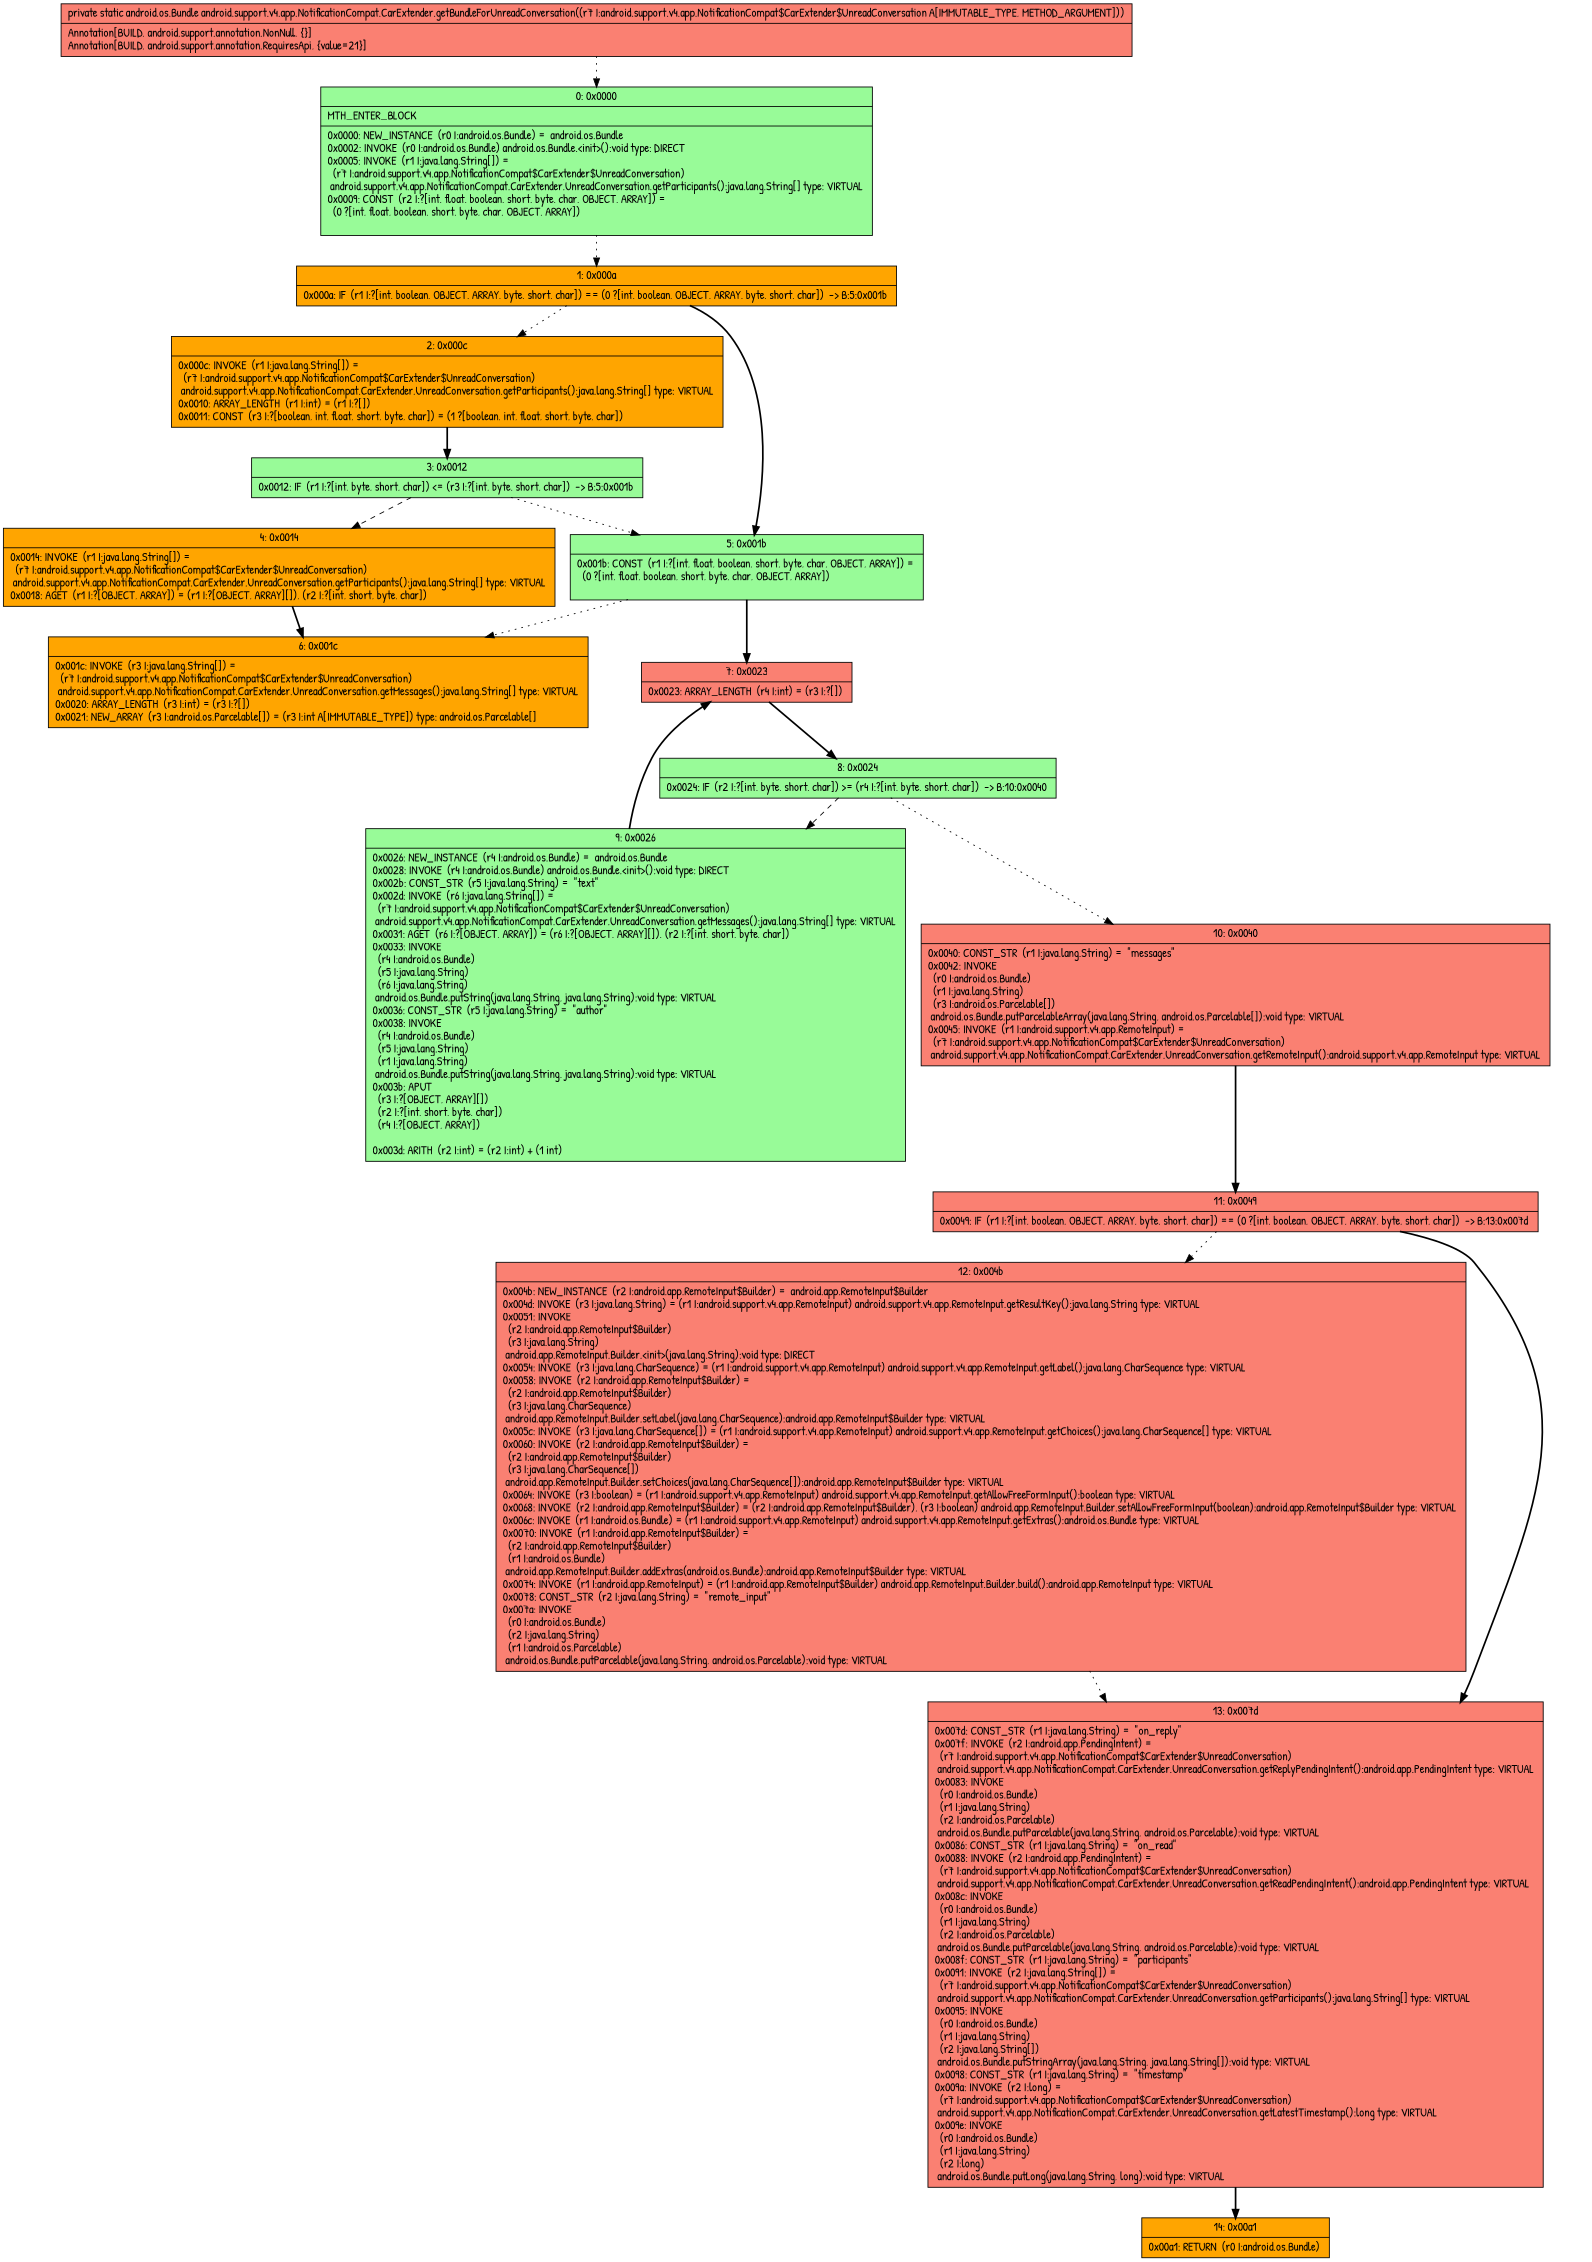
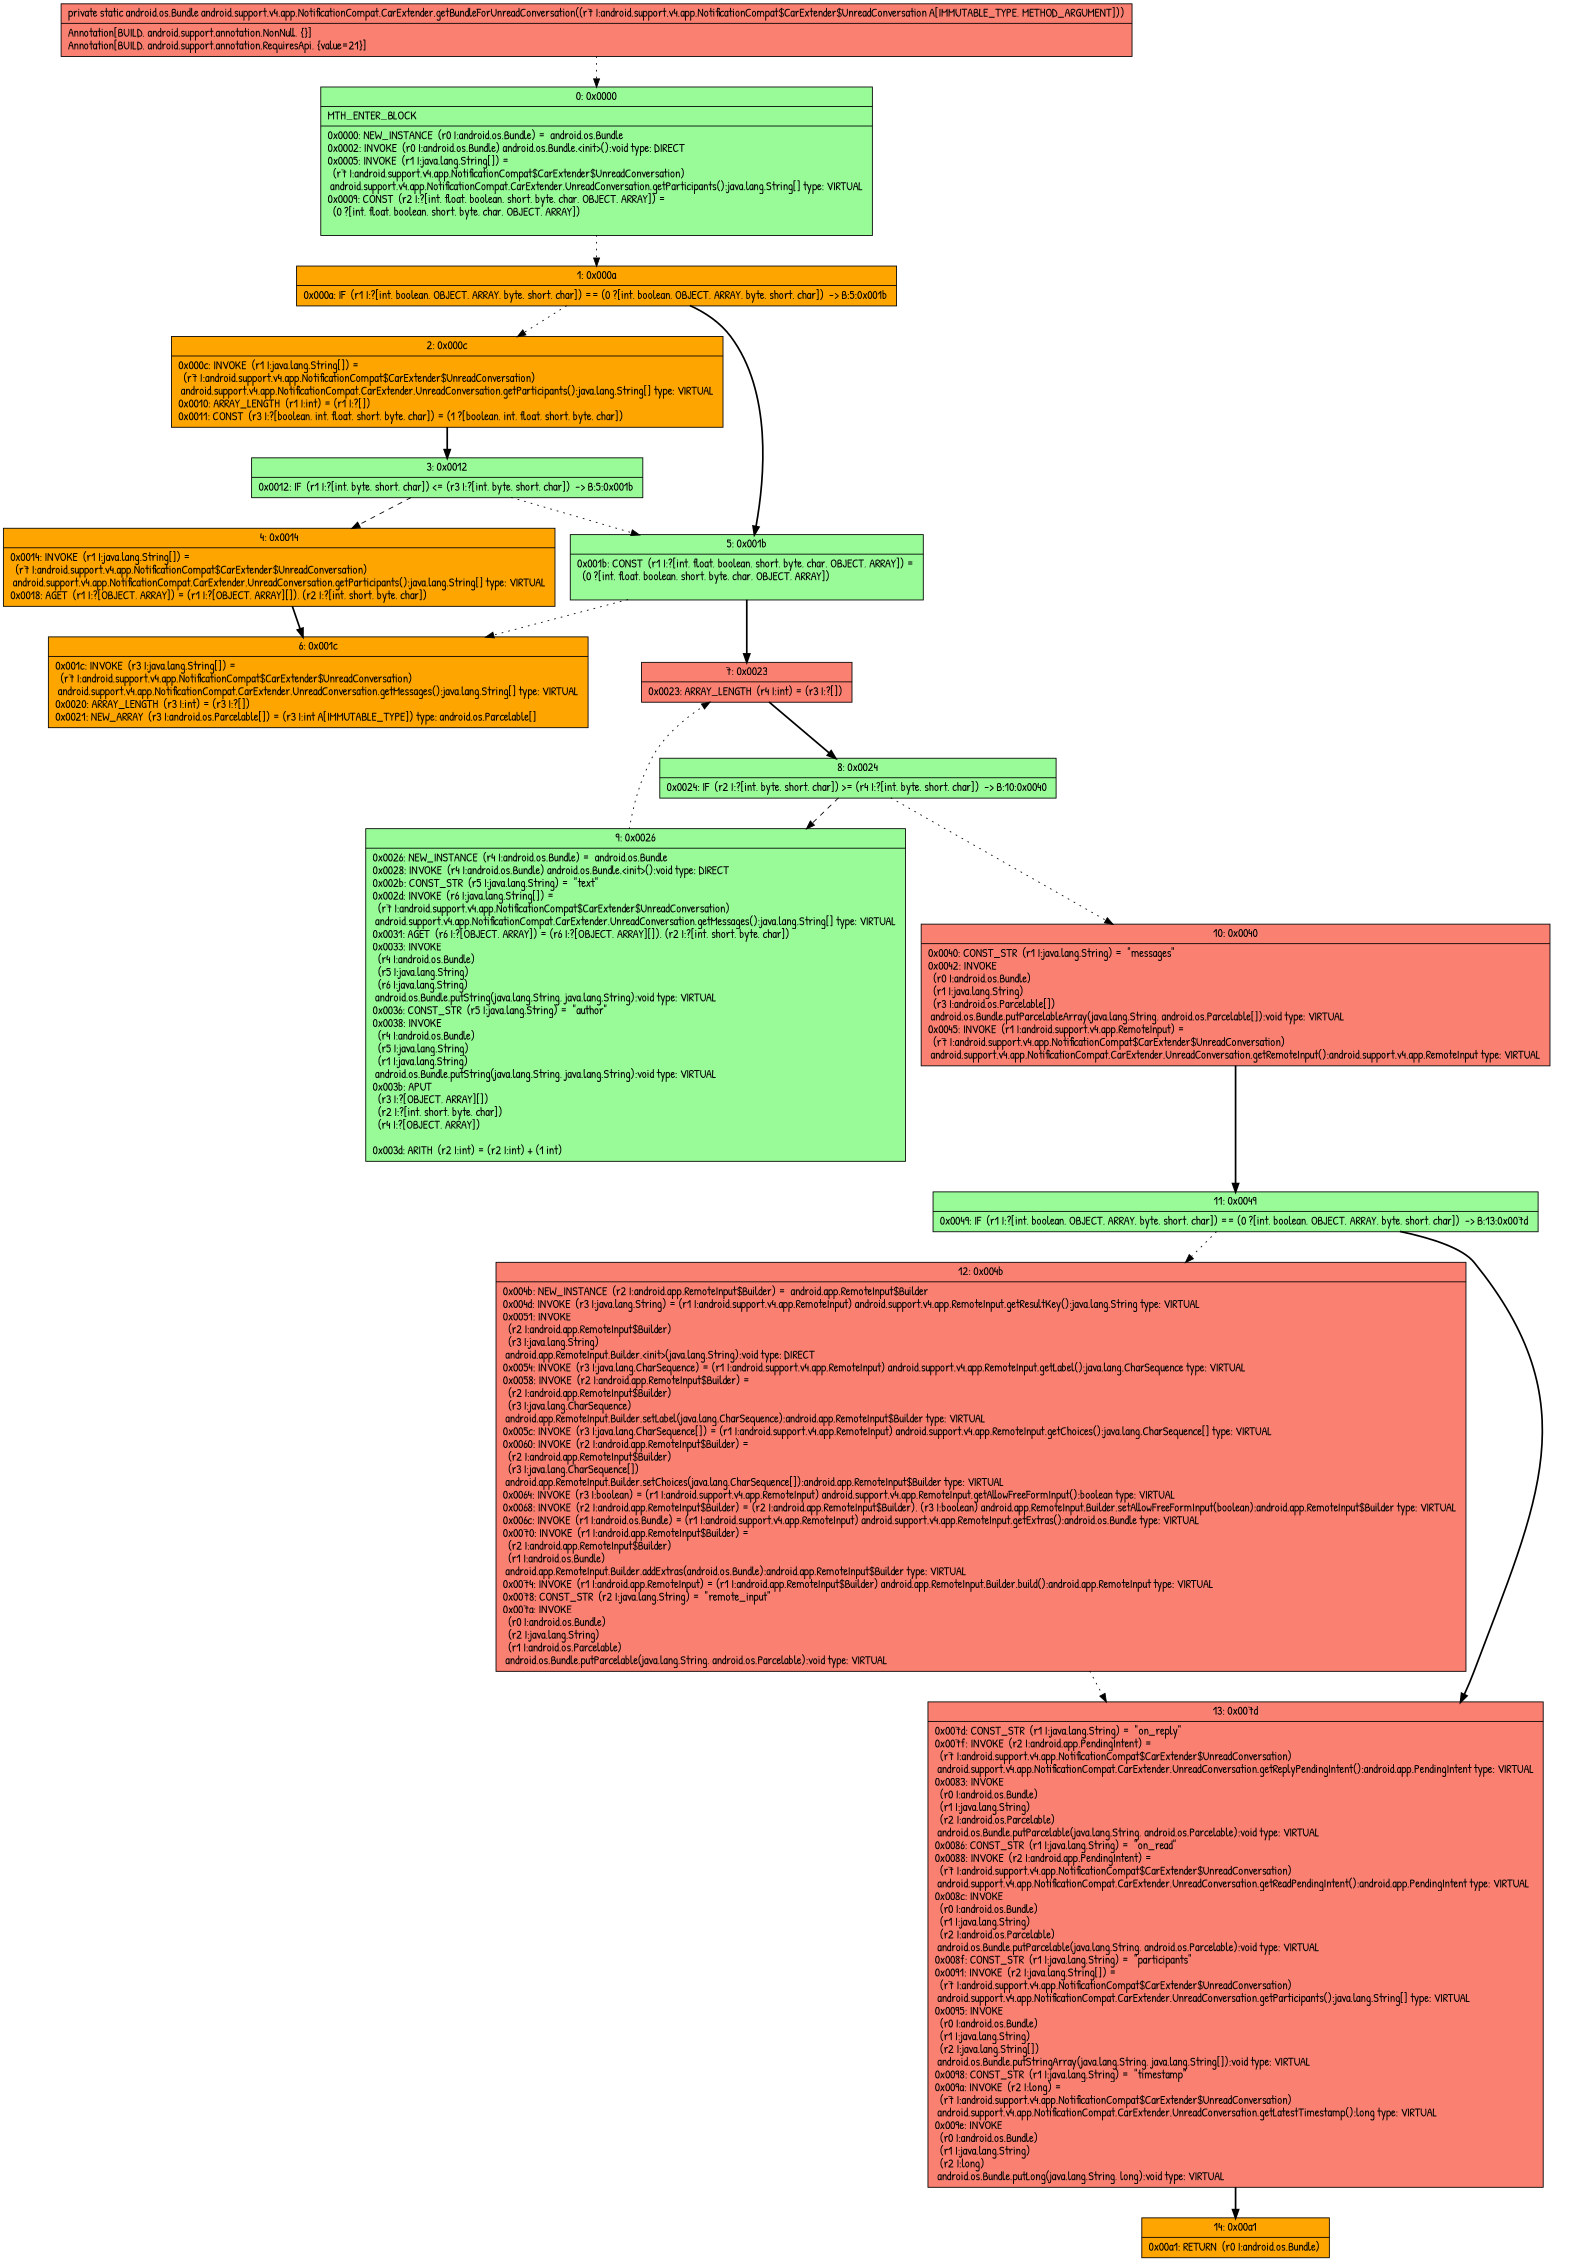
(651, 759) -> (651, 759)
(1236, 1212) -> (1236, 1212)
